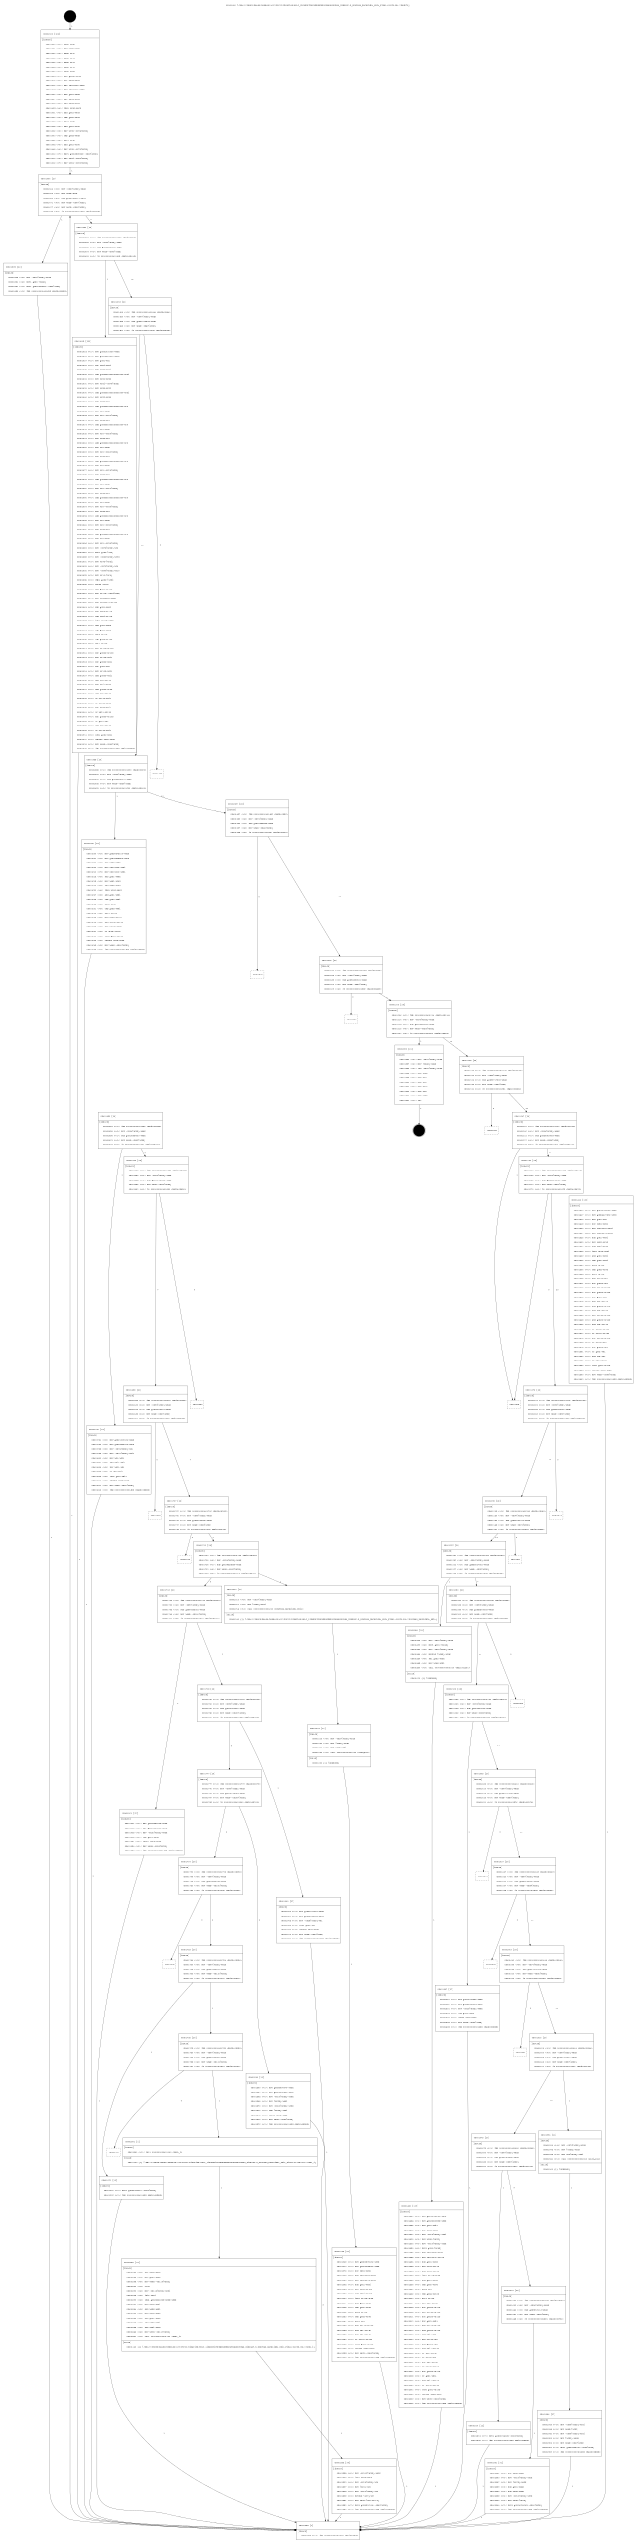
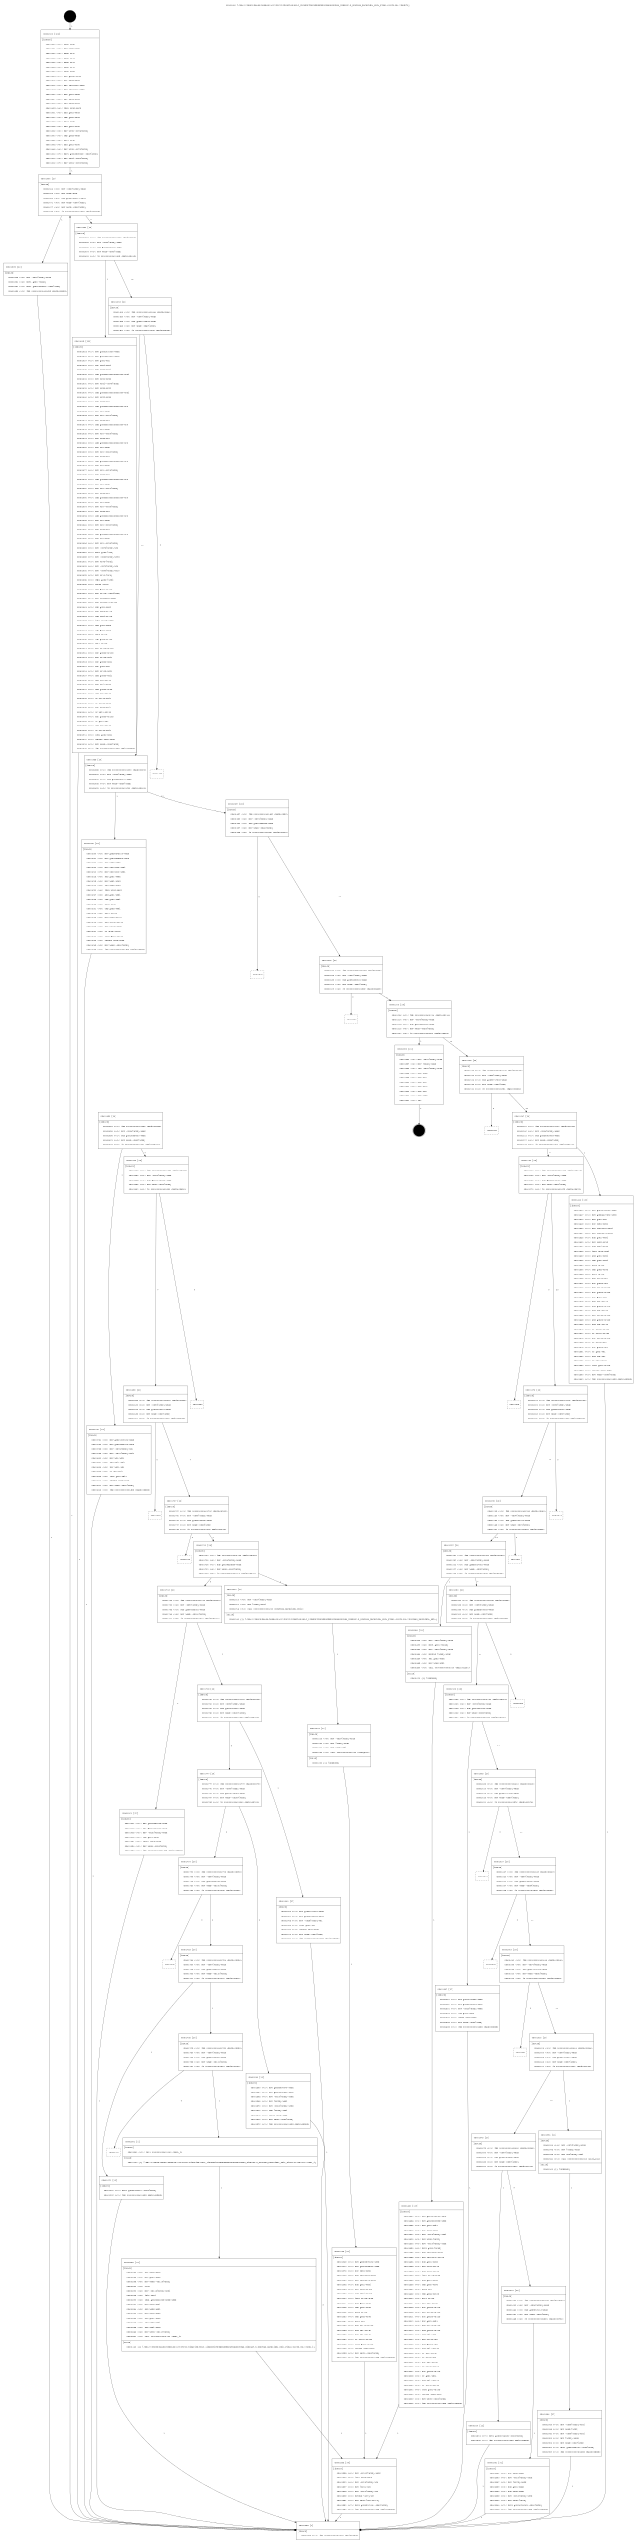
(495, 1273) -> (591, 1169)
(398, 2458) -> (364, 2410)
(424, 2487) -> (388, 2431)
